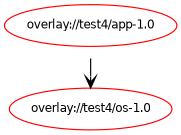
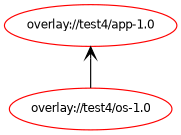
(91, 67) -> (91, 73)
